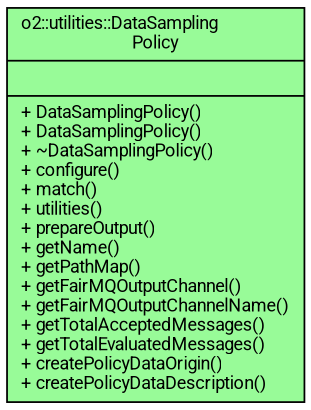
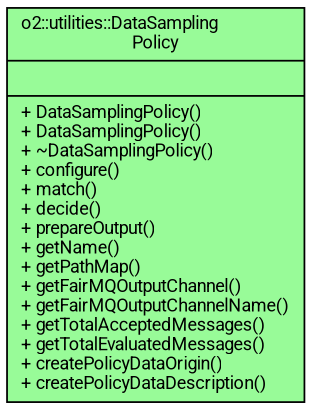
(62, 209) -> (62, 209)
